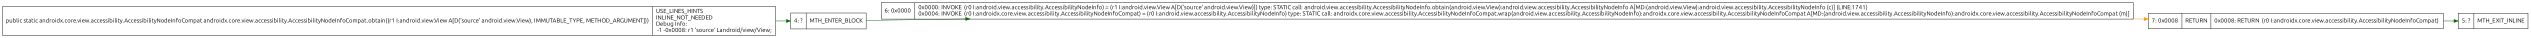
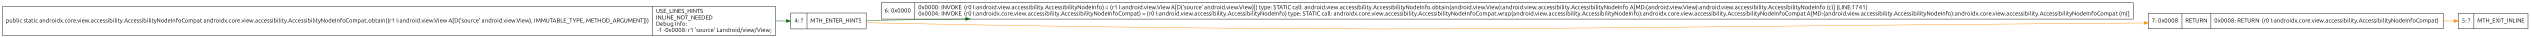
(2138, 19) -> (1505, 29)
(836, 21) -> (836, 21)
(2449, 21) -> (2449, 21)
